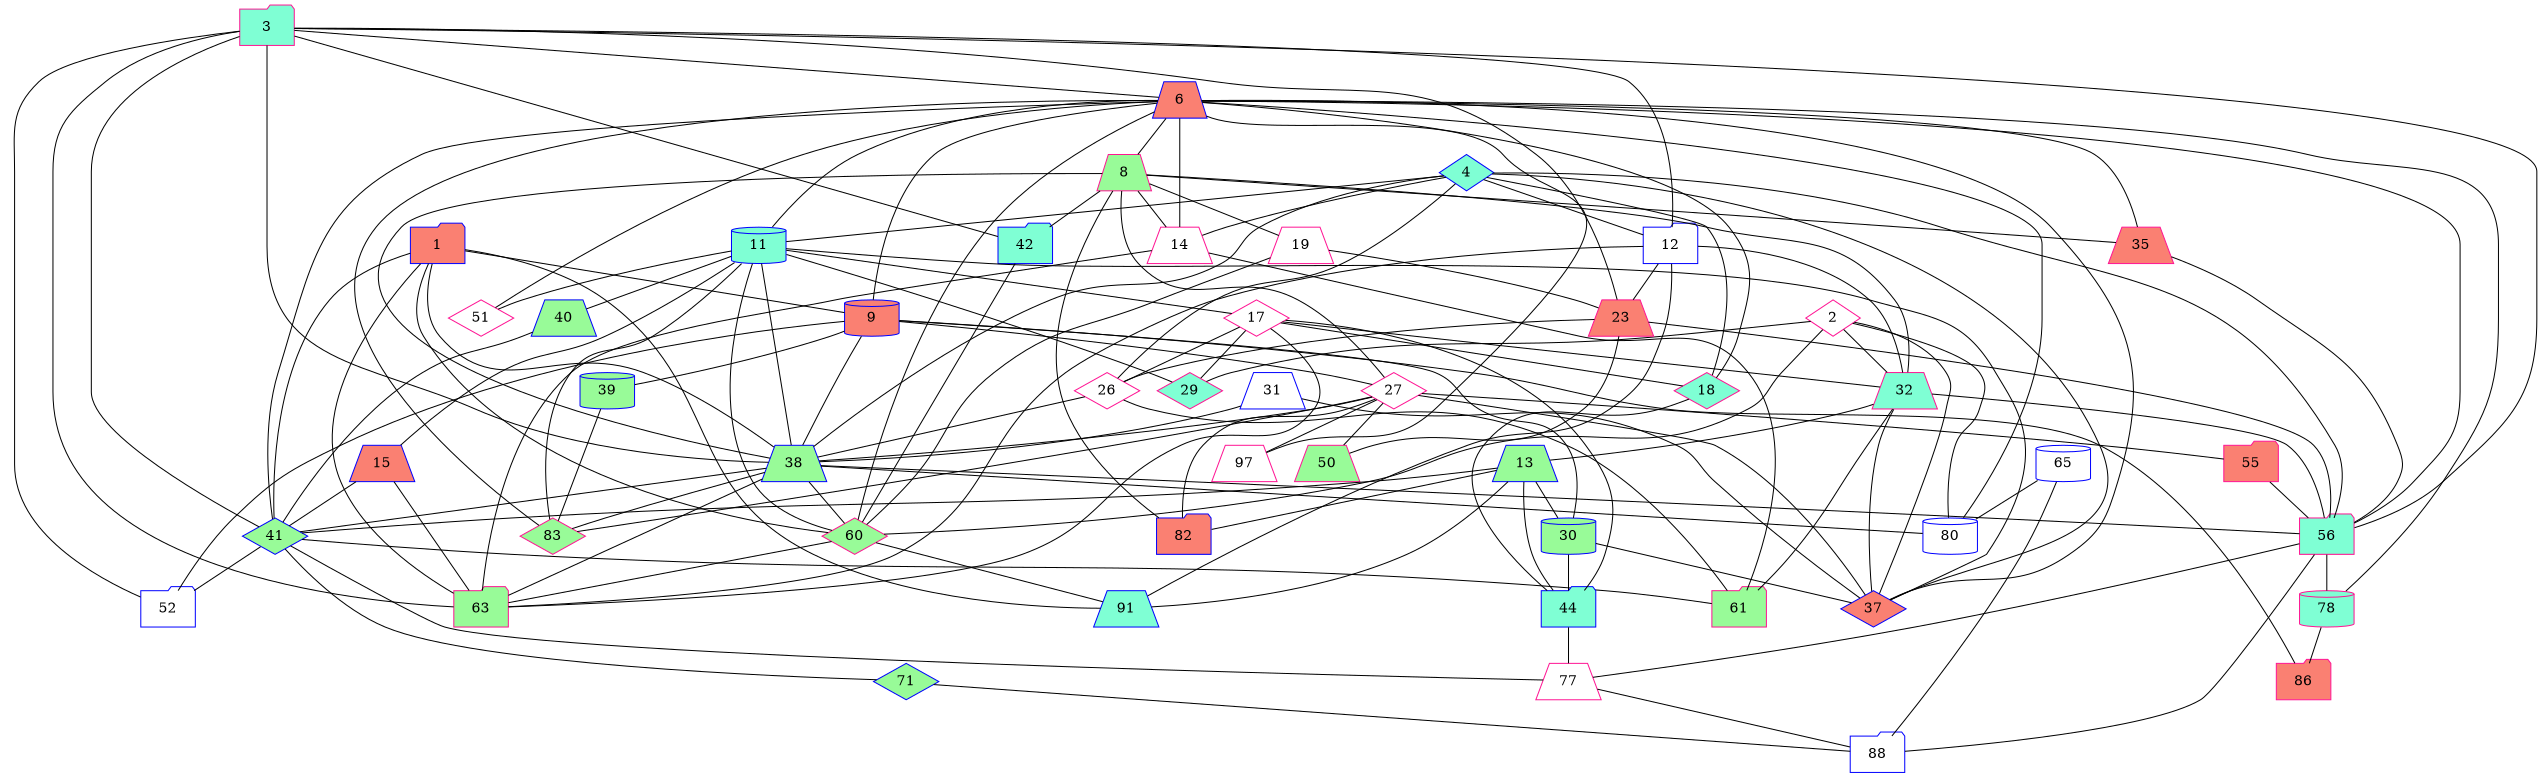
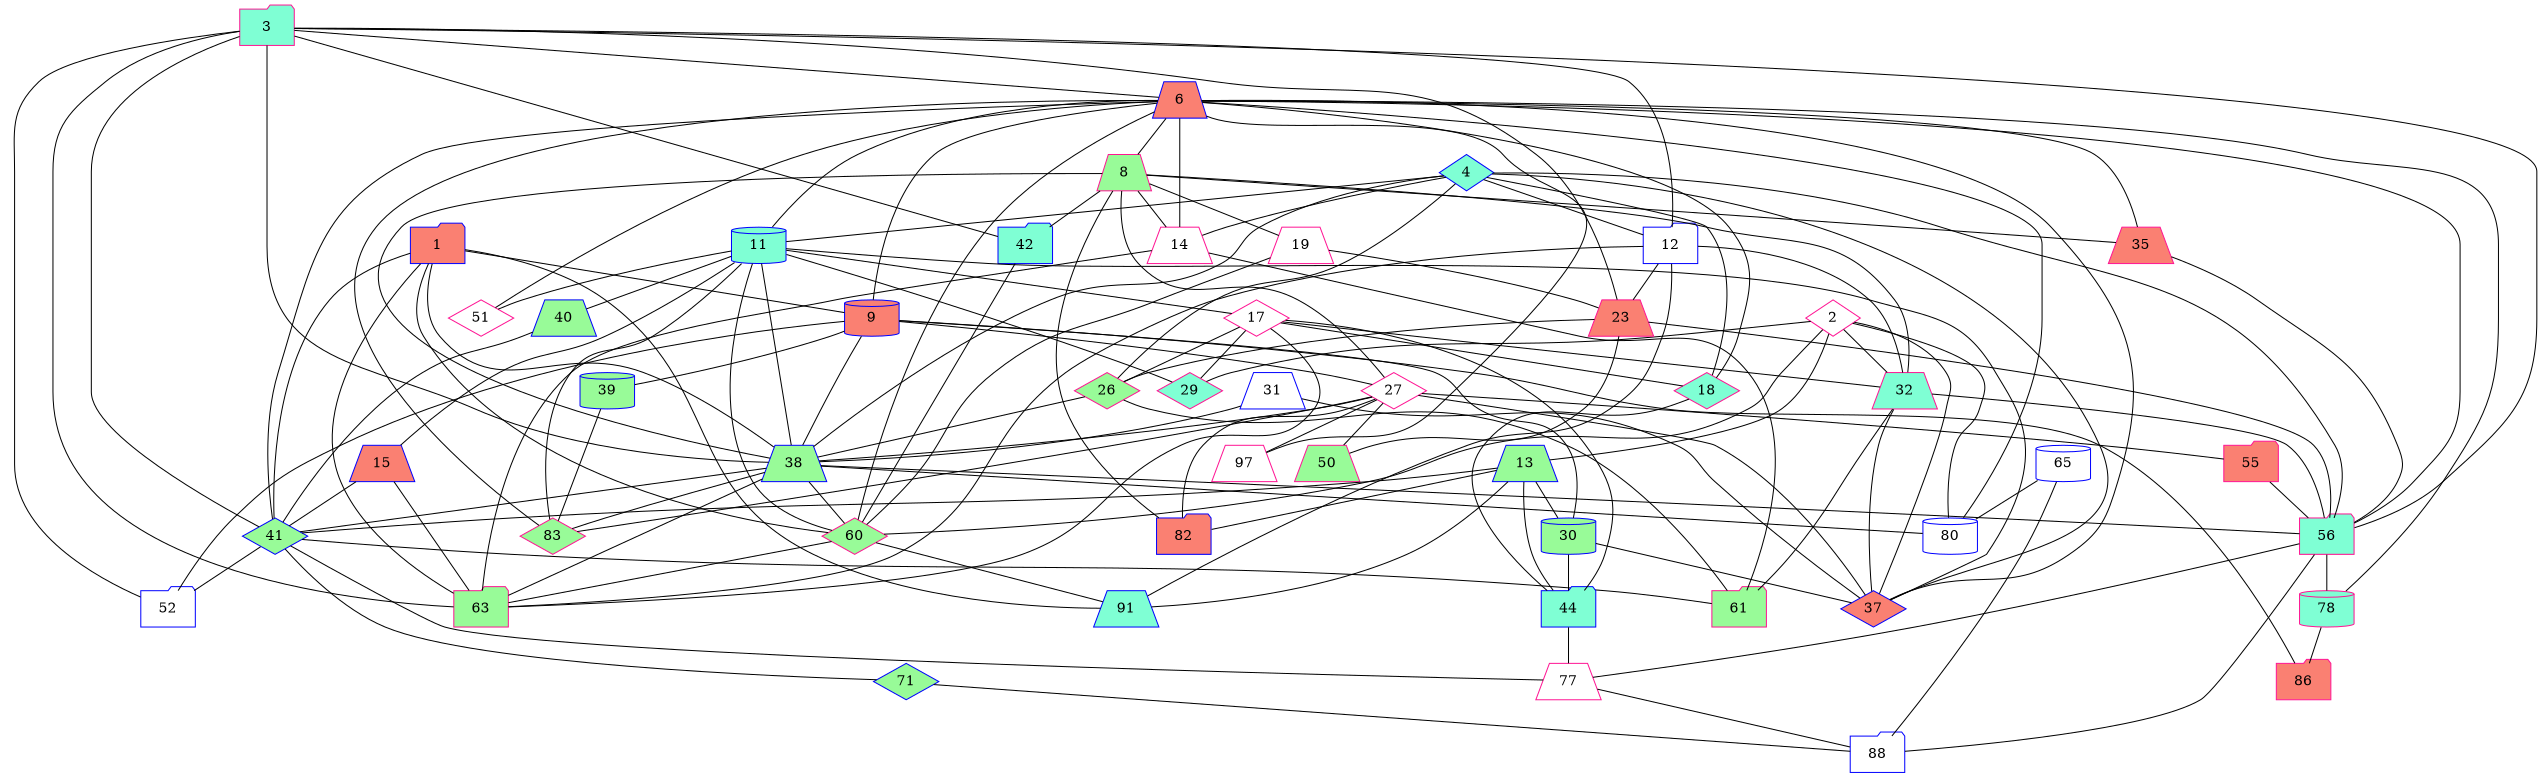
(1107, 391) -> (1107, 391)
(1721, 437) -> (1712, 434)
